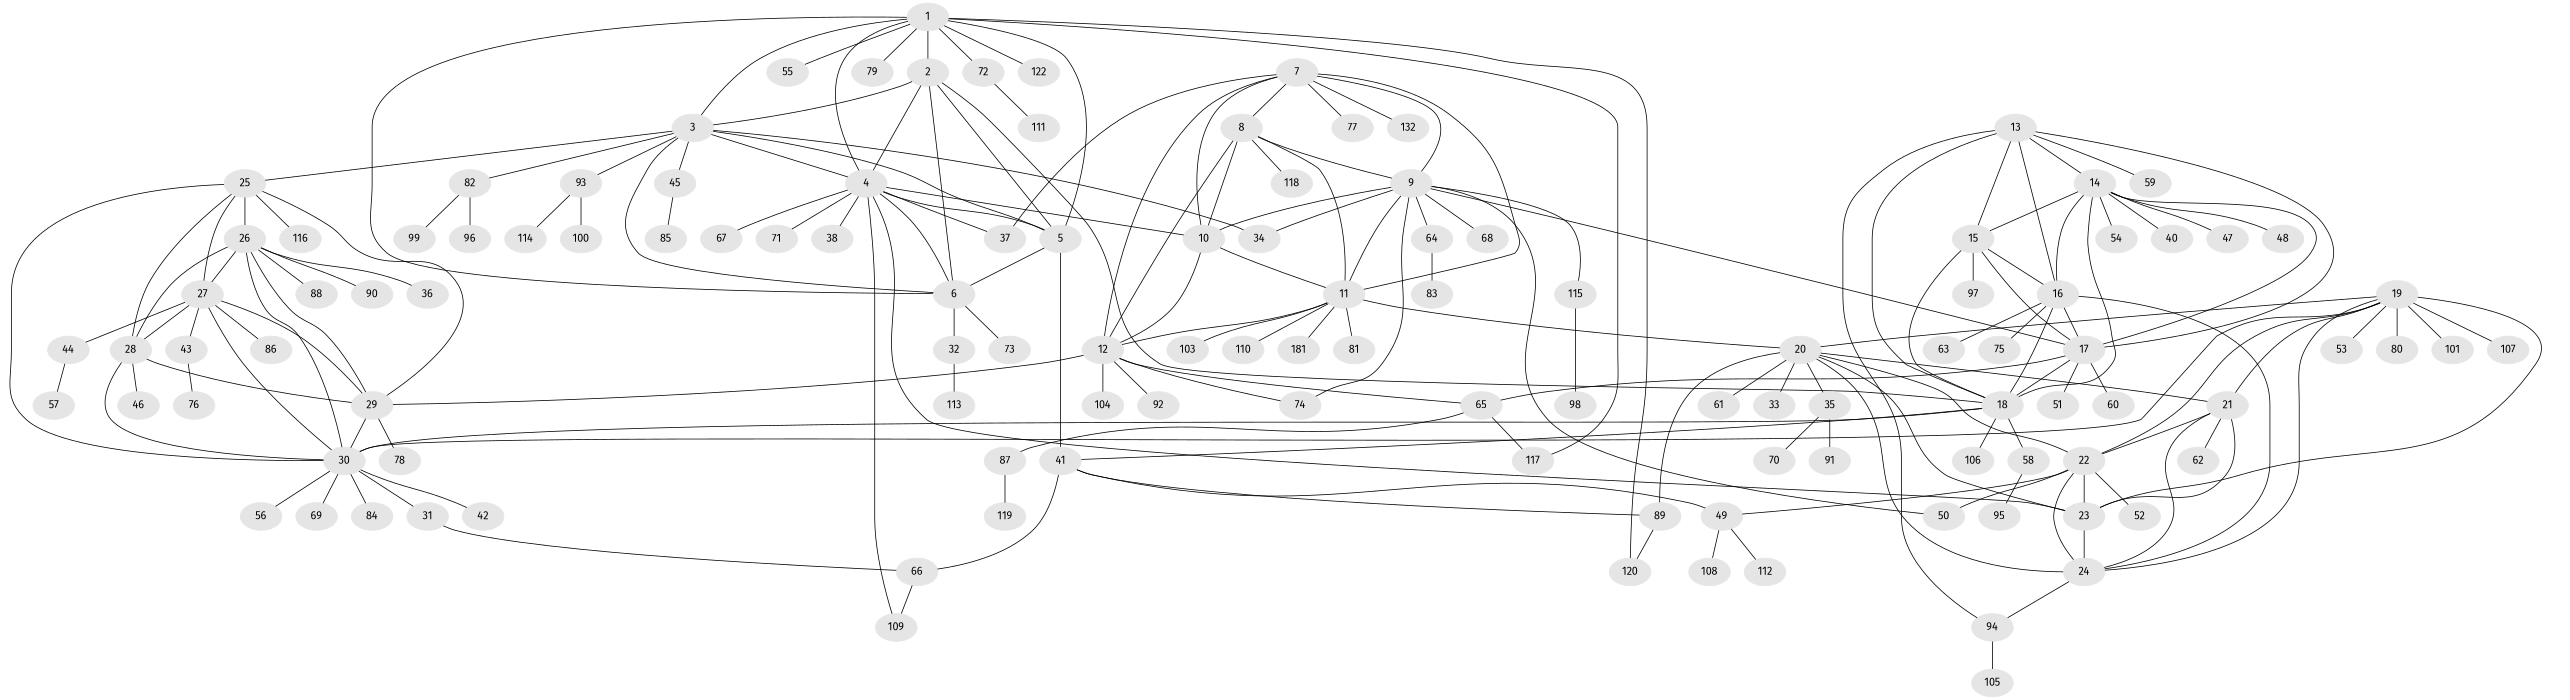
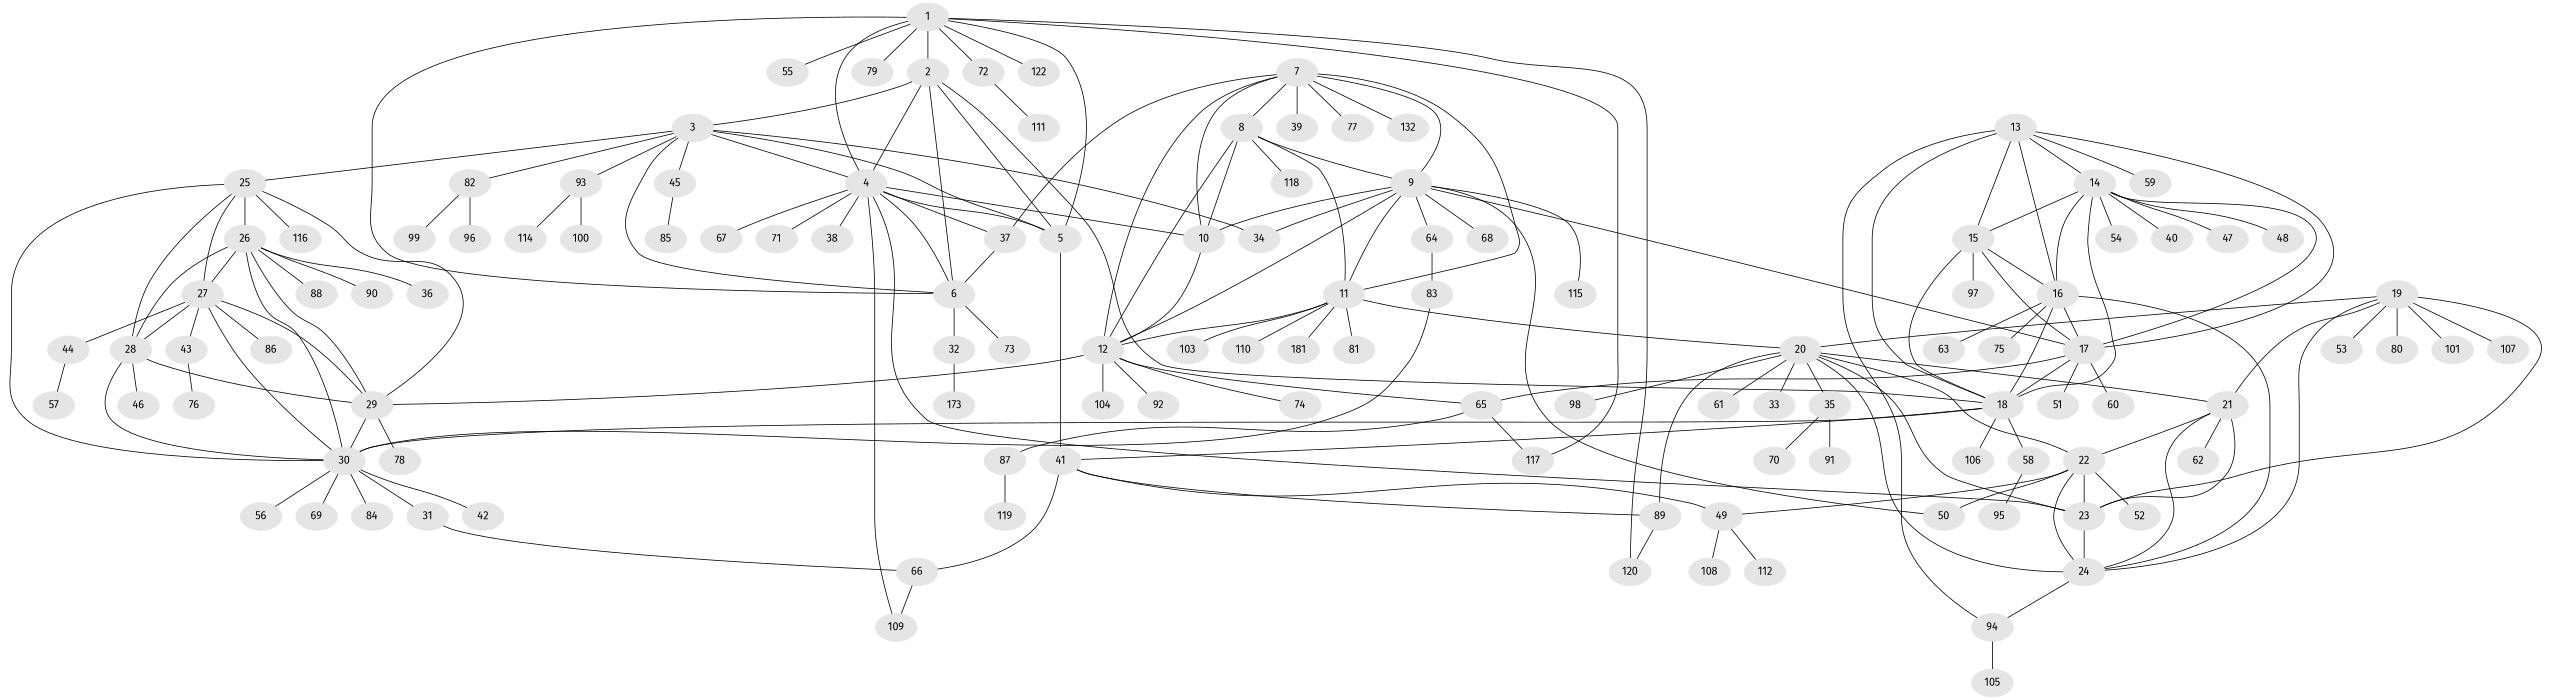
(792, 44) -> none
none -> (1297, 128)
(1007, 267) -> (980, 267)
(1273, 269) -> none
(1402, 320) -> (1260, 272)
(1575, 350) -> (1702, 374)
(2229, 355) -> none
(954, 405) -> (954, 405)
(1391, 440) -> (924, 442)
